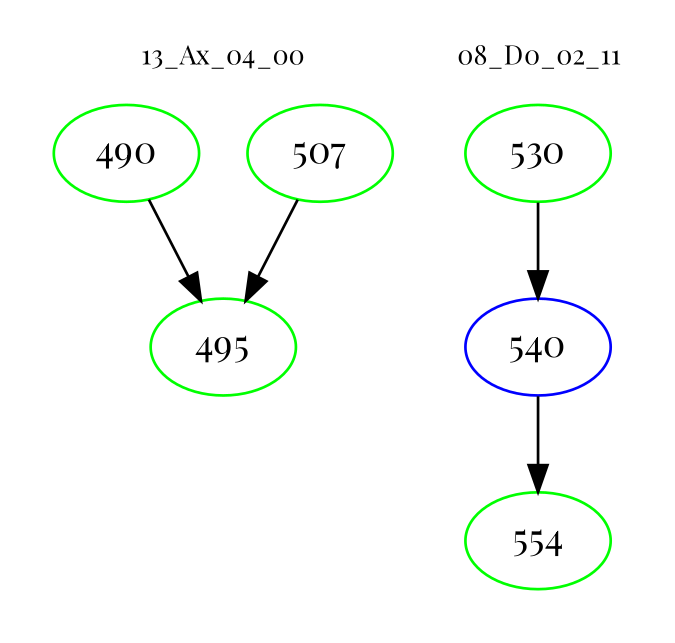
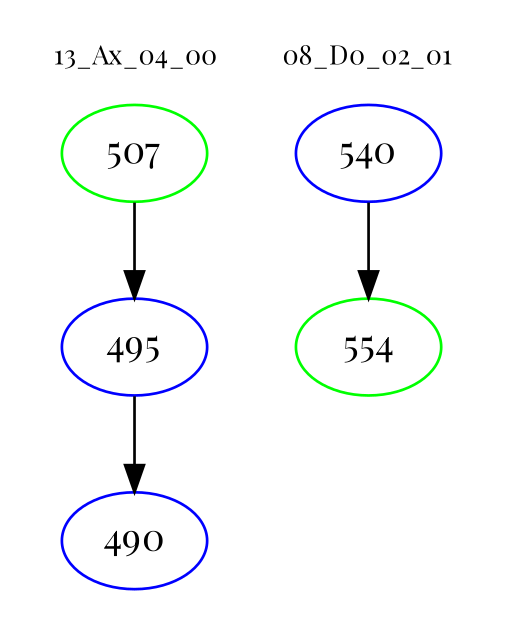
(539, 58) -> (369, 58)
(126, 153) -> (135, 541)
(538, 153) -> none
(169, 238) -> (135, 431)
(223, 347) -> (135, 347)
